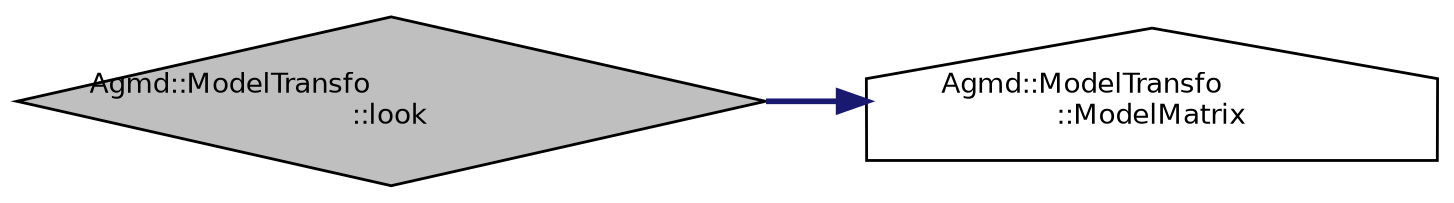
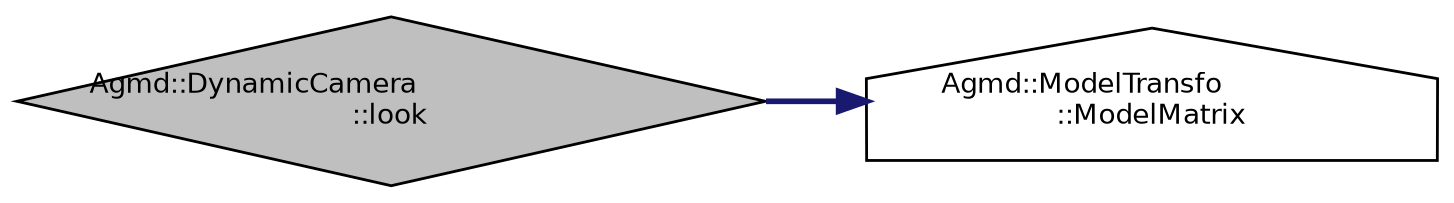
(391, 101) -> (391, 101)
